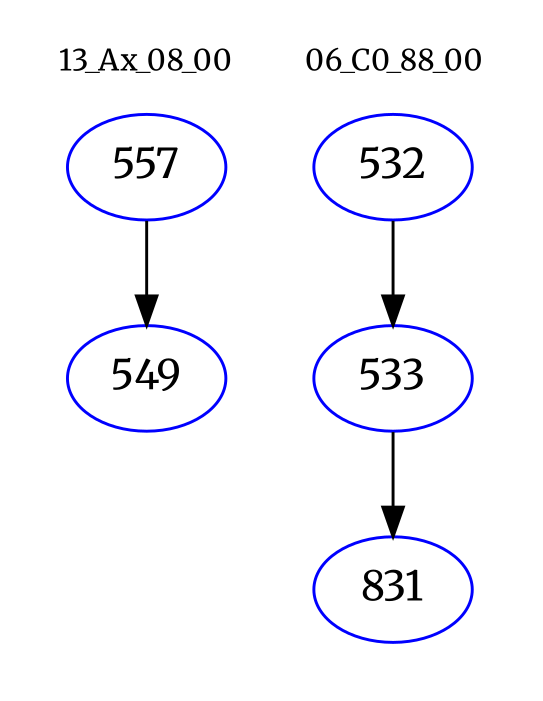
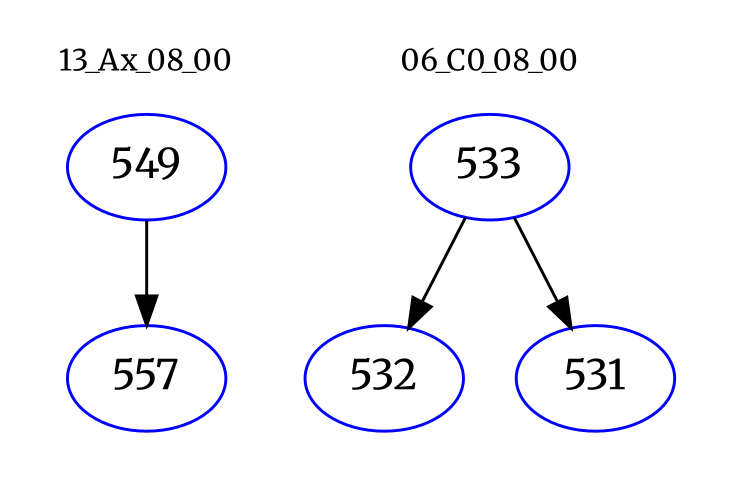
(395, 63) -> (490, 63)
(147, 258) -> (147, 258)
(393, 258) -> (444, 260)
(393, 590) -> (595, 378)
